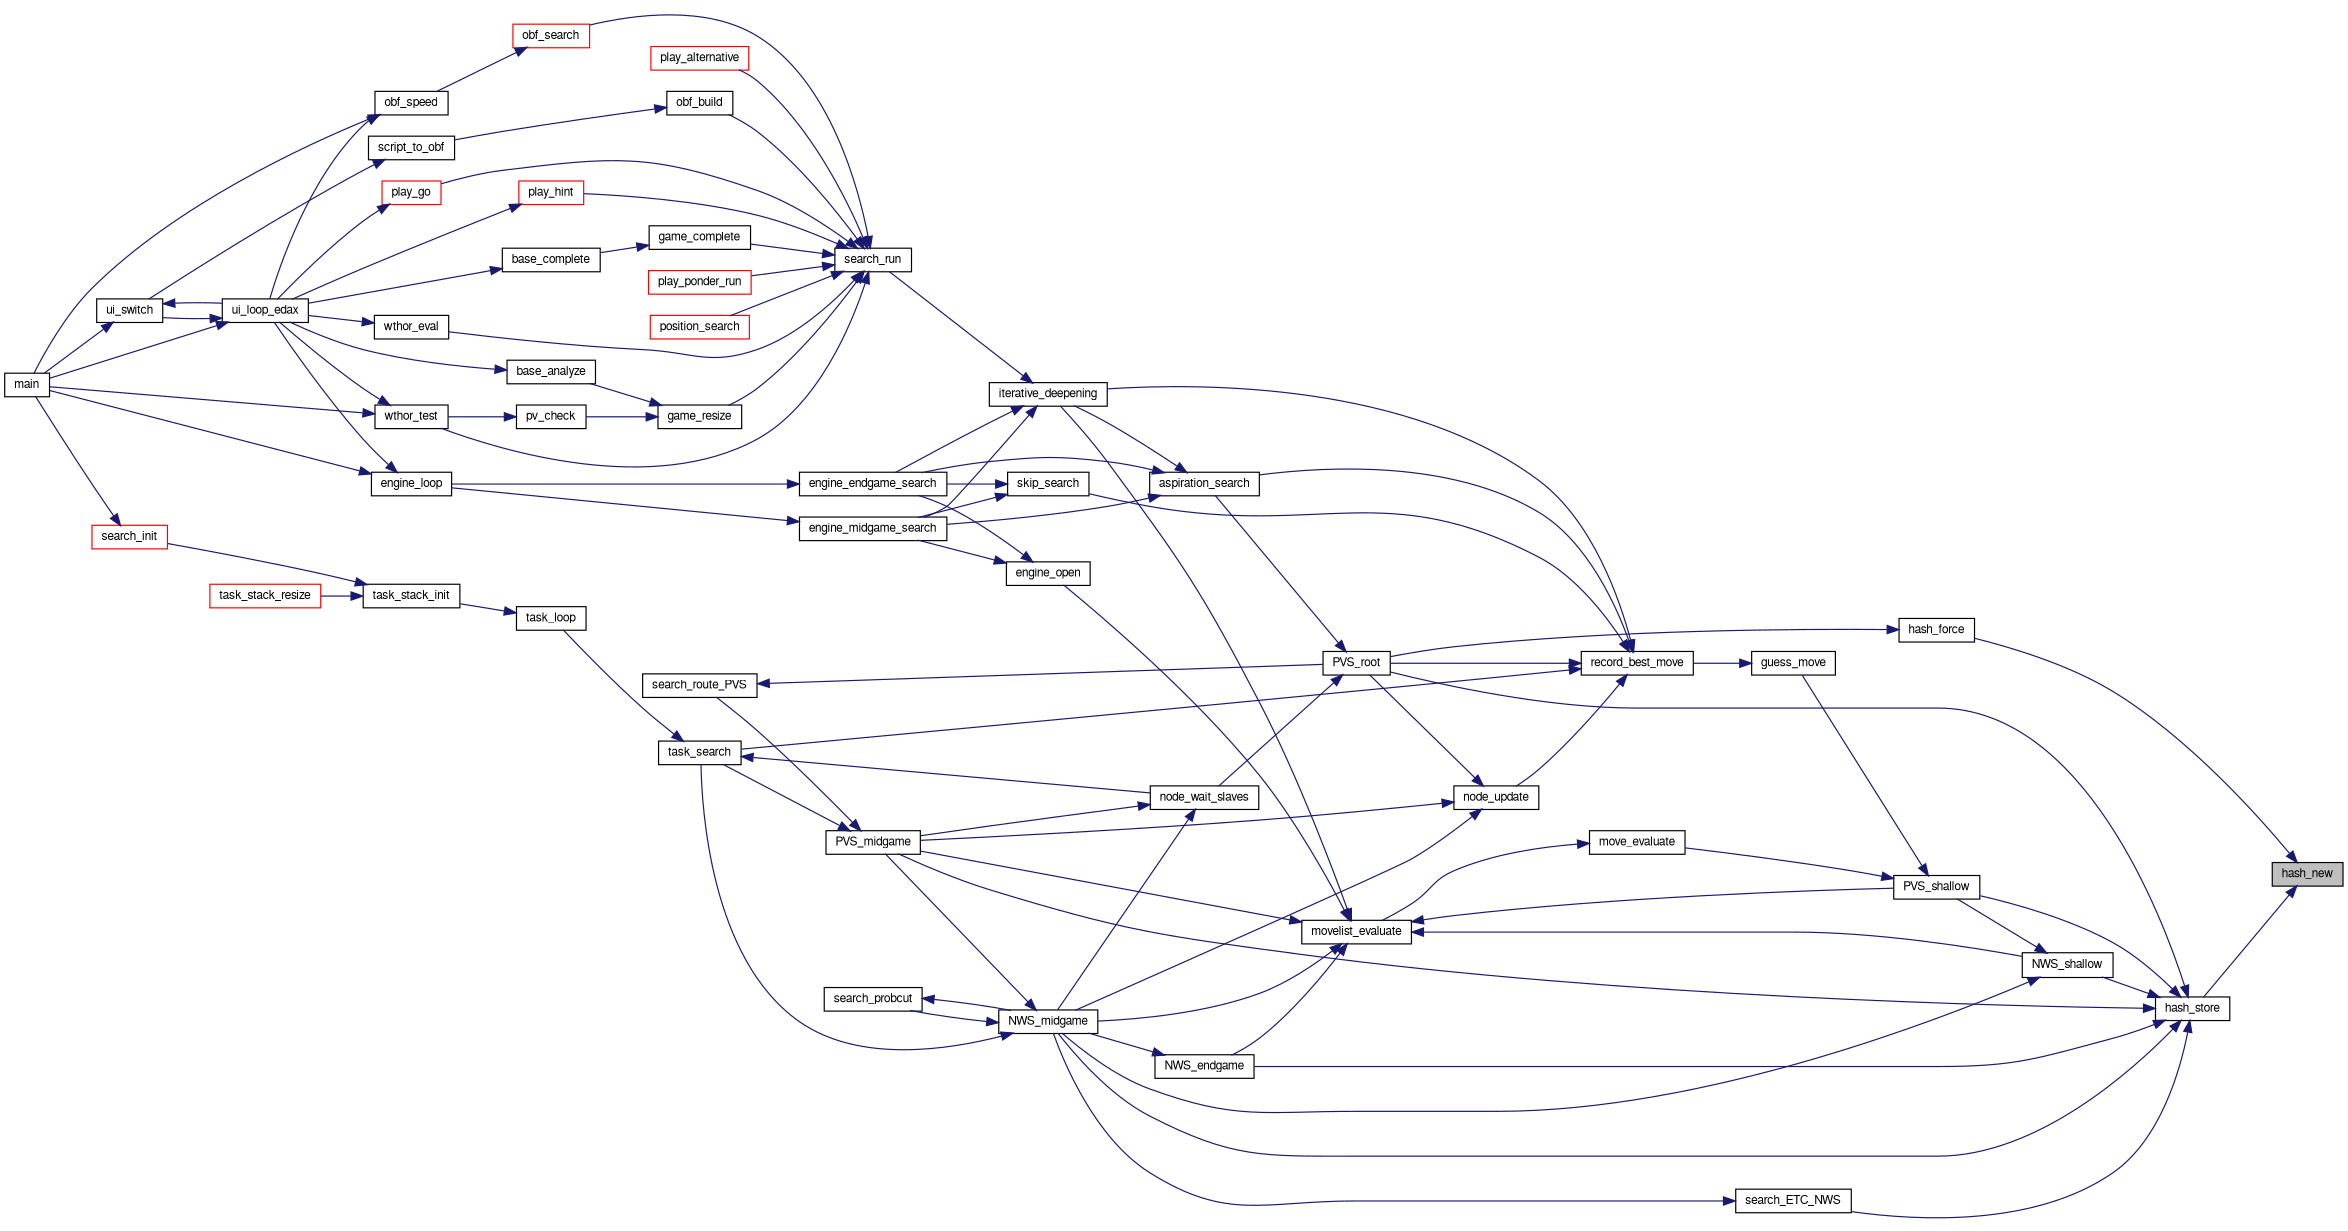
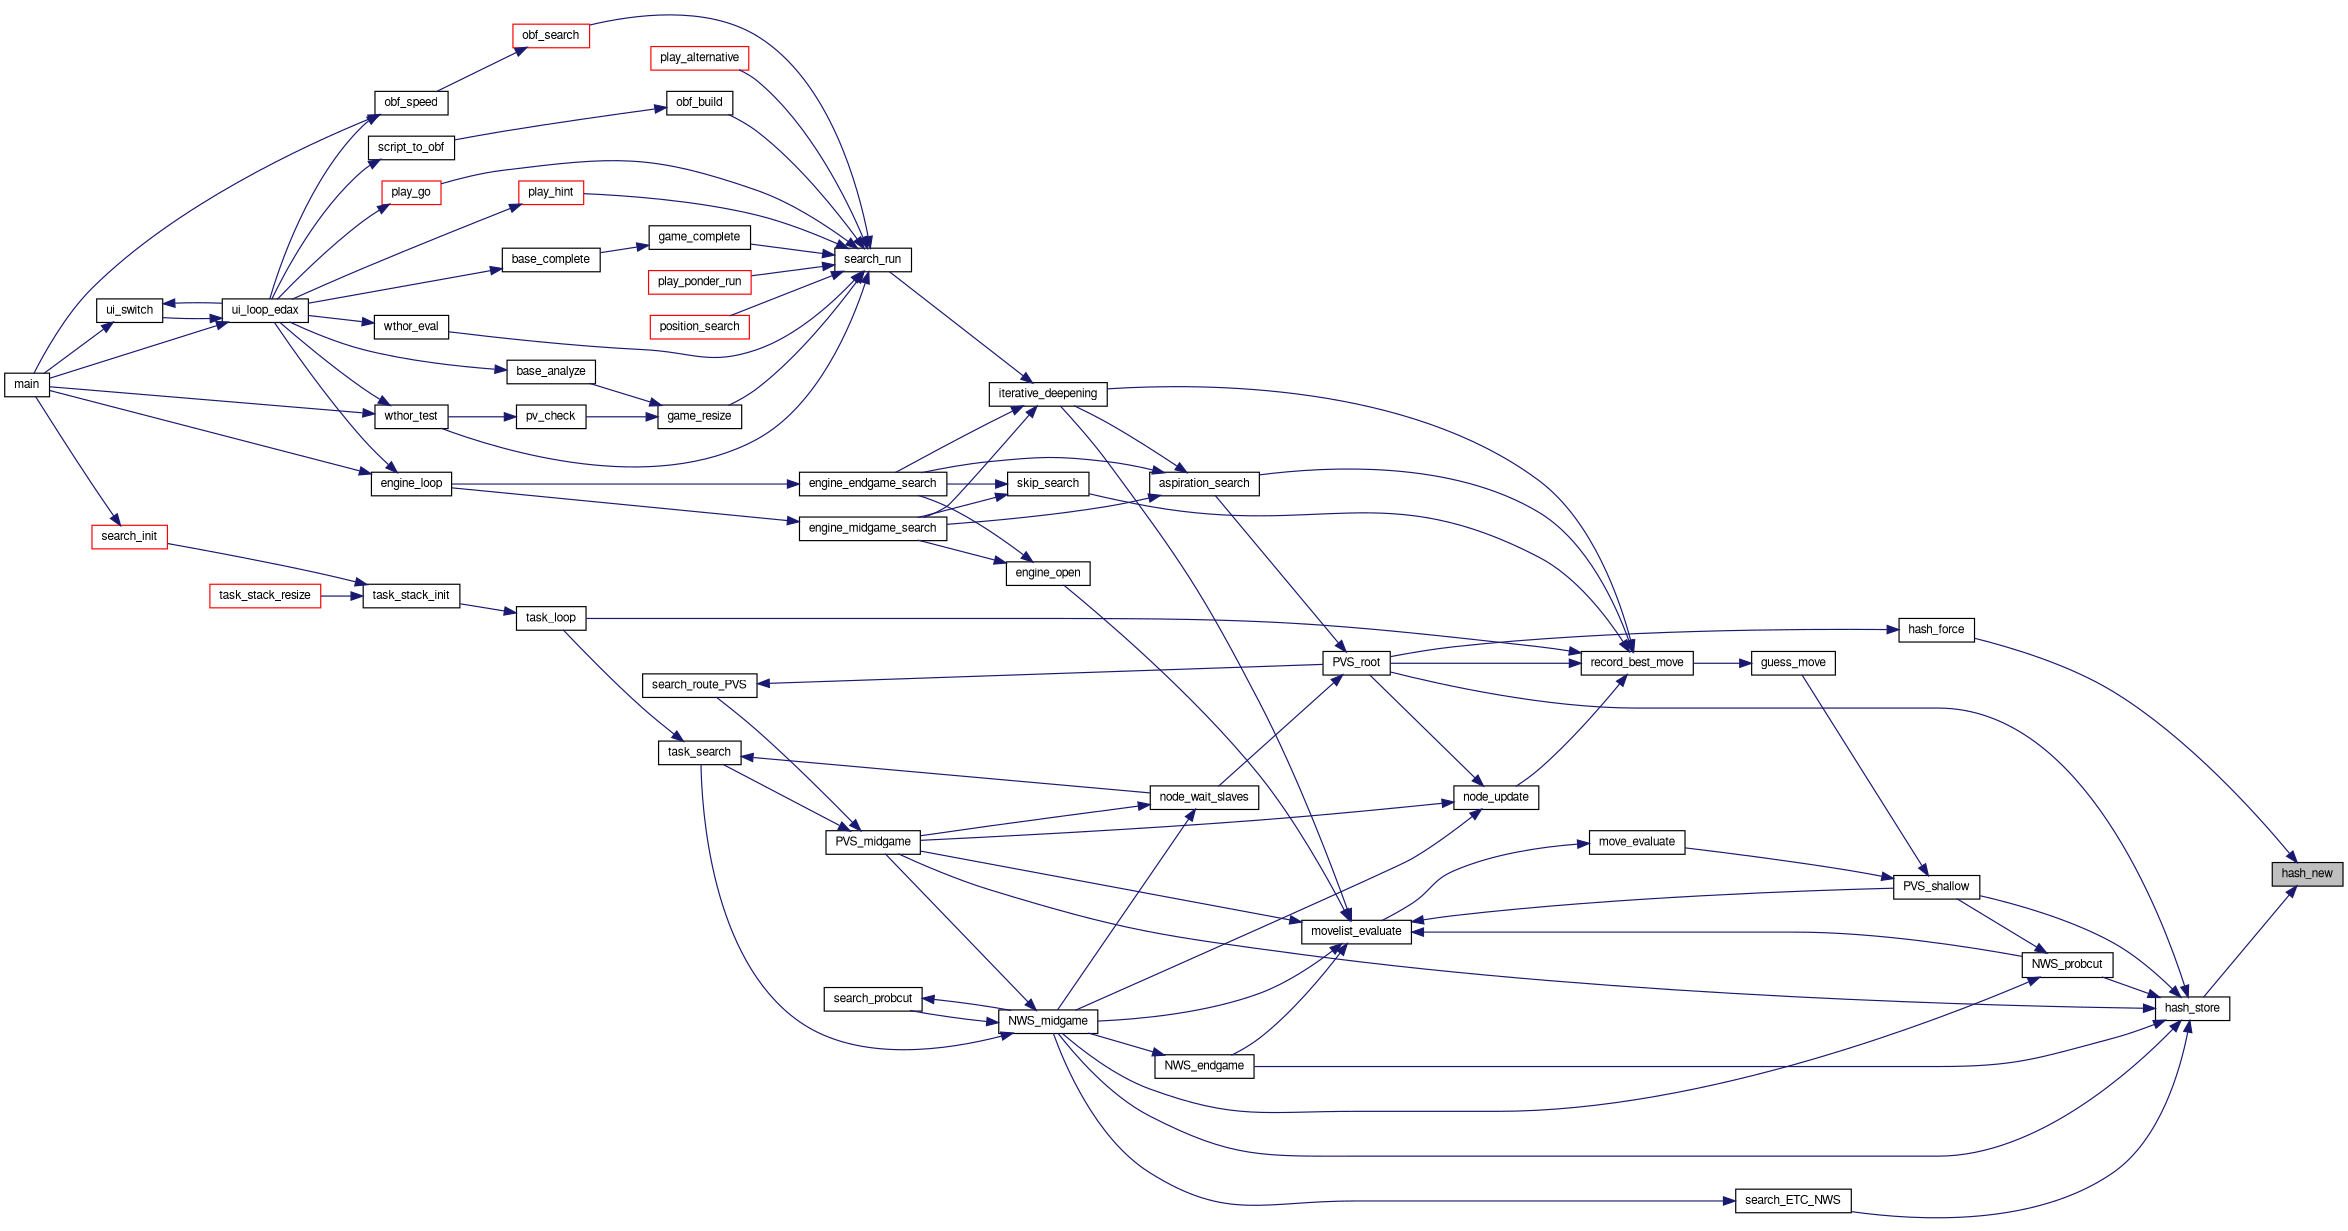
(260, 229) -> (314, 227)
(1155, 710) -> (1079, 619)
(2068, 965) -> (2068, 965)
